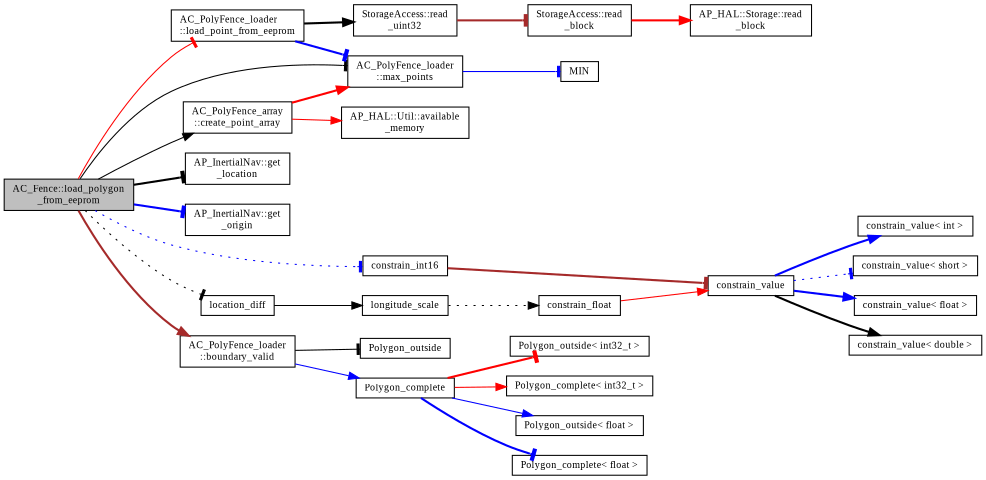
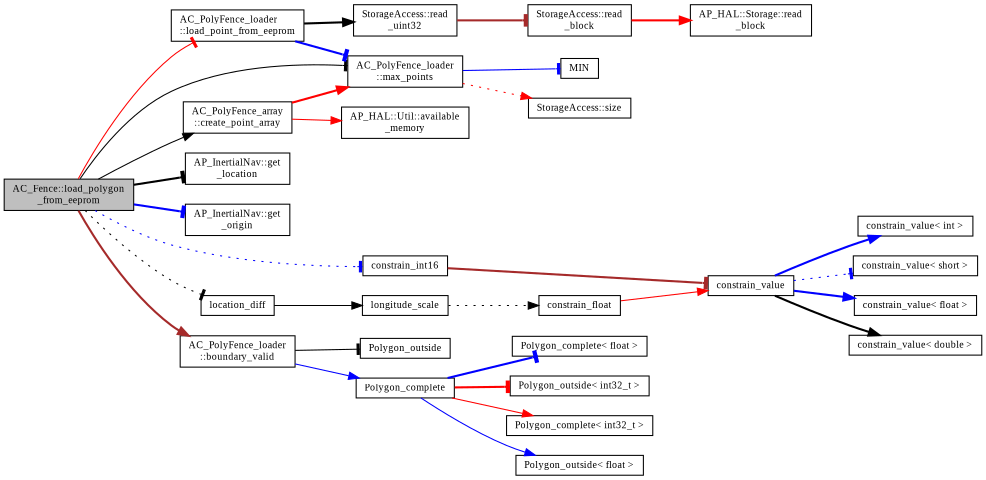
none -> (580, 108)
